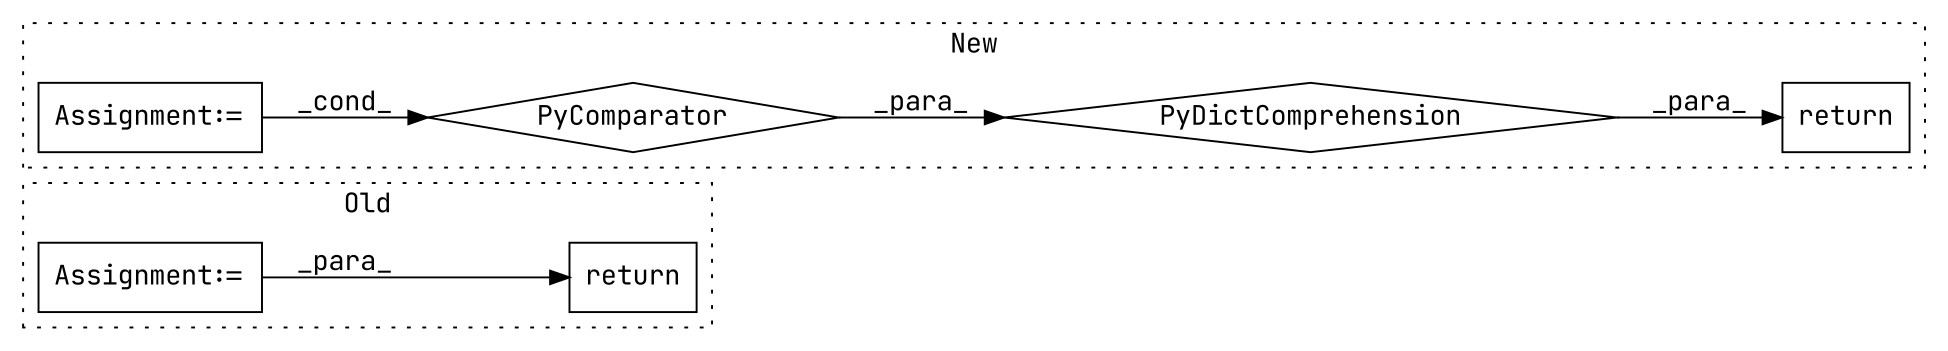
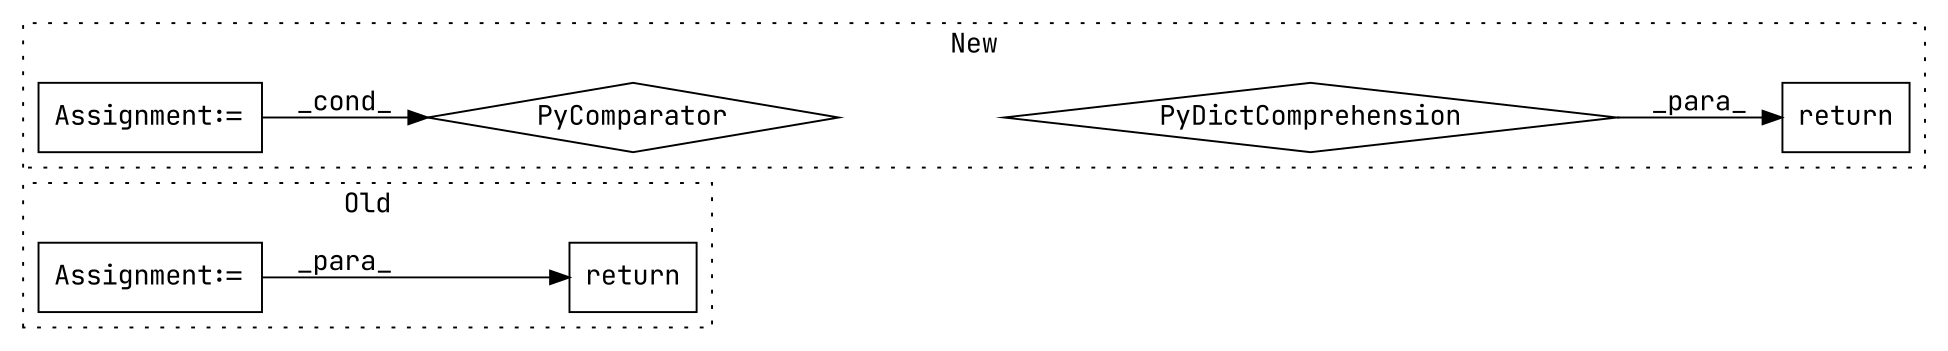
(912, 118) -> none
